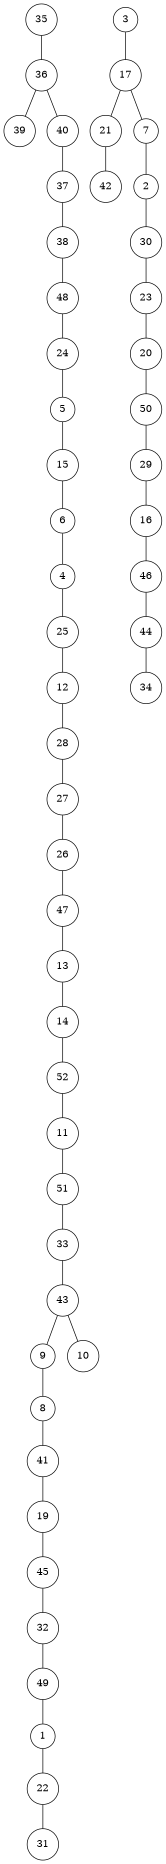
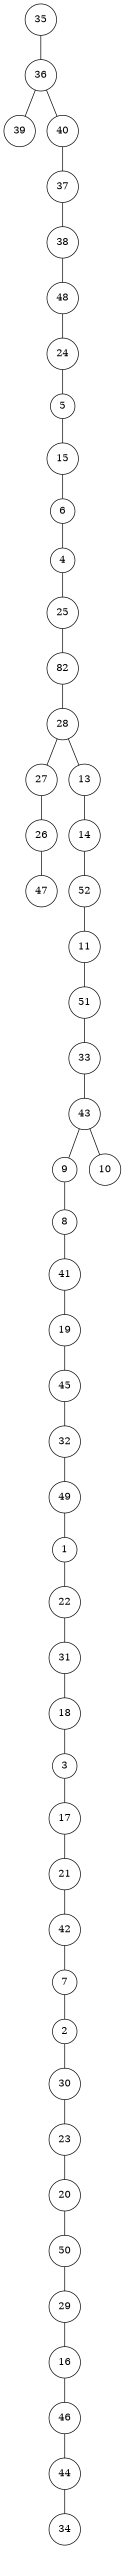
(136, 105) -> (65, 1958)
(63, 688) -> (63, 668)
(63, 939) -> (74, 752)
none -> (65, 1714)
